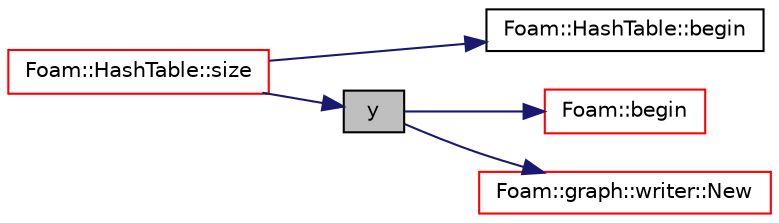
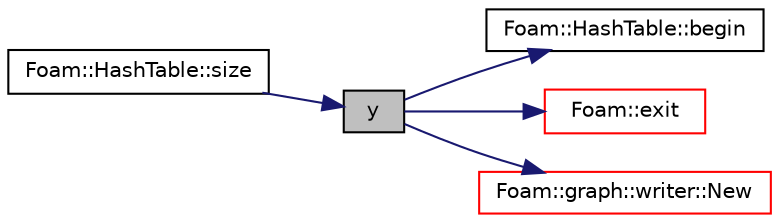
(367, 52) -> (467, 76)
(139, 72) -> (139, 72)
(625, 111) -> (625, 111)
